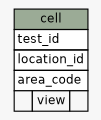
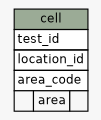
(52, 100) -> (52, 100)
